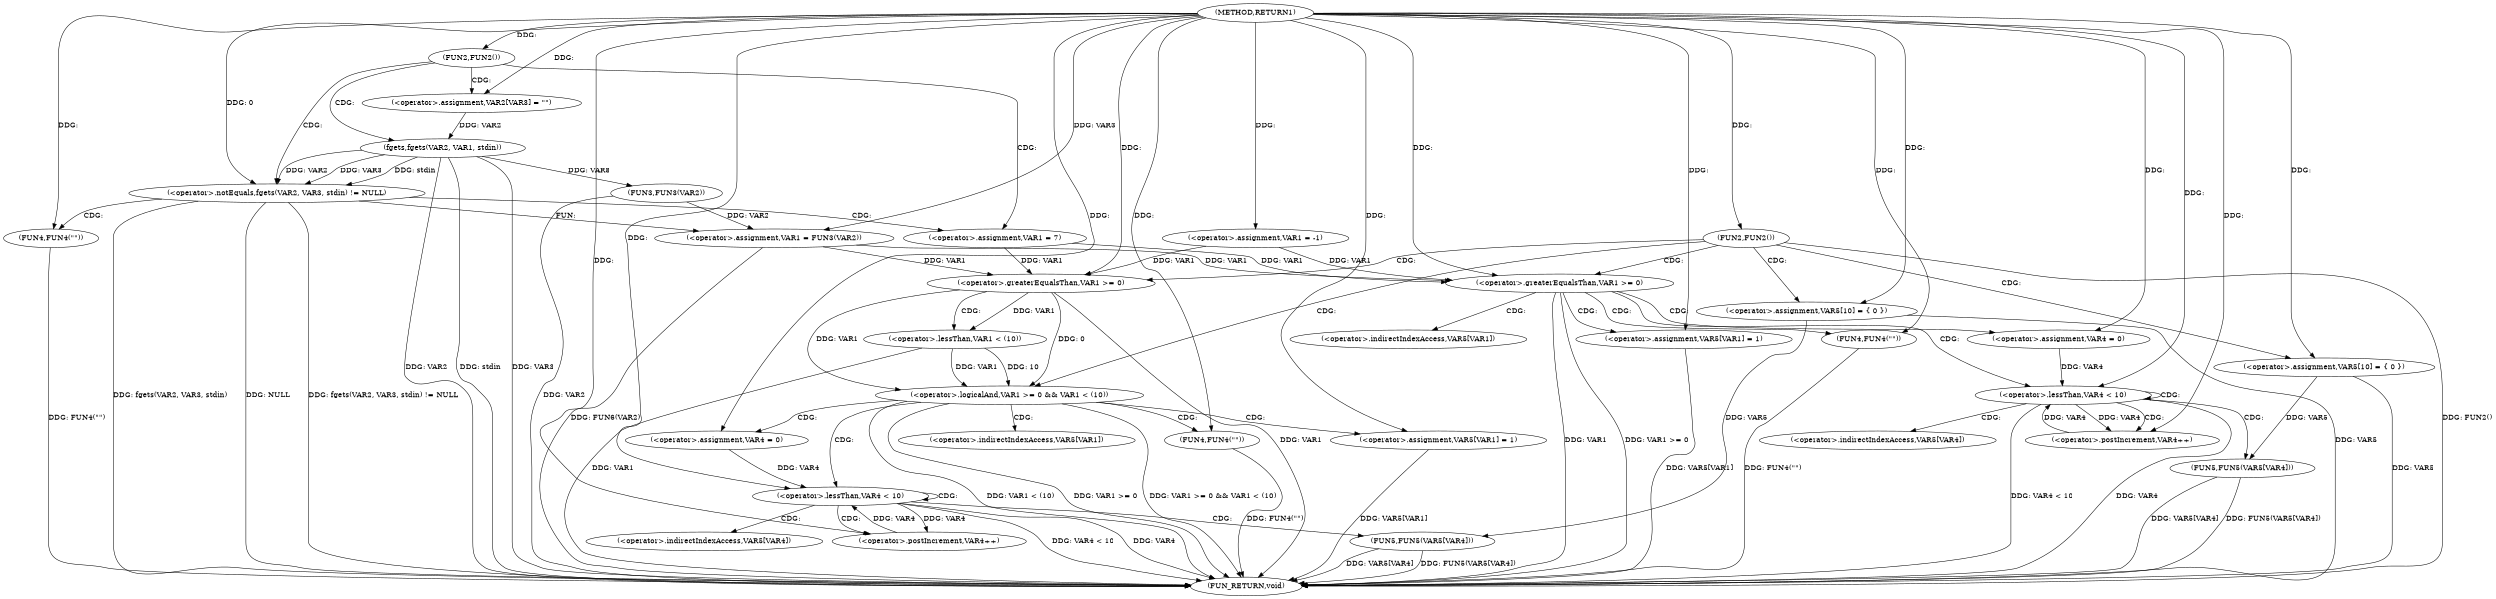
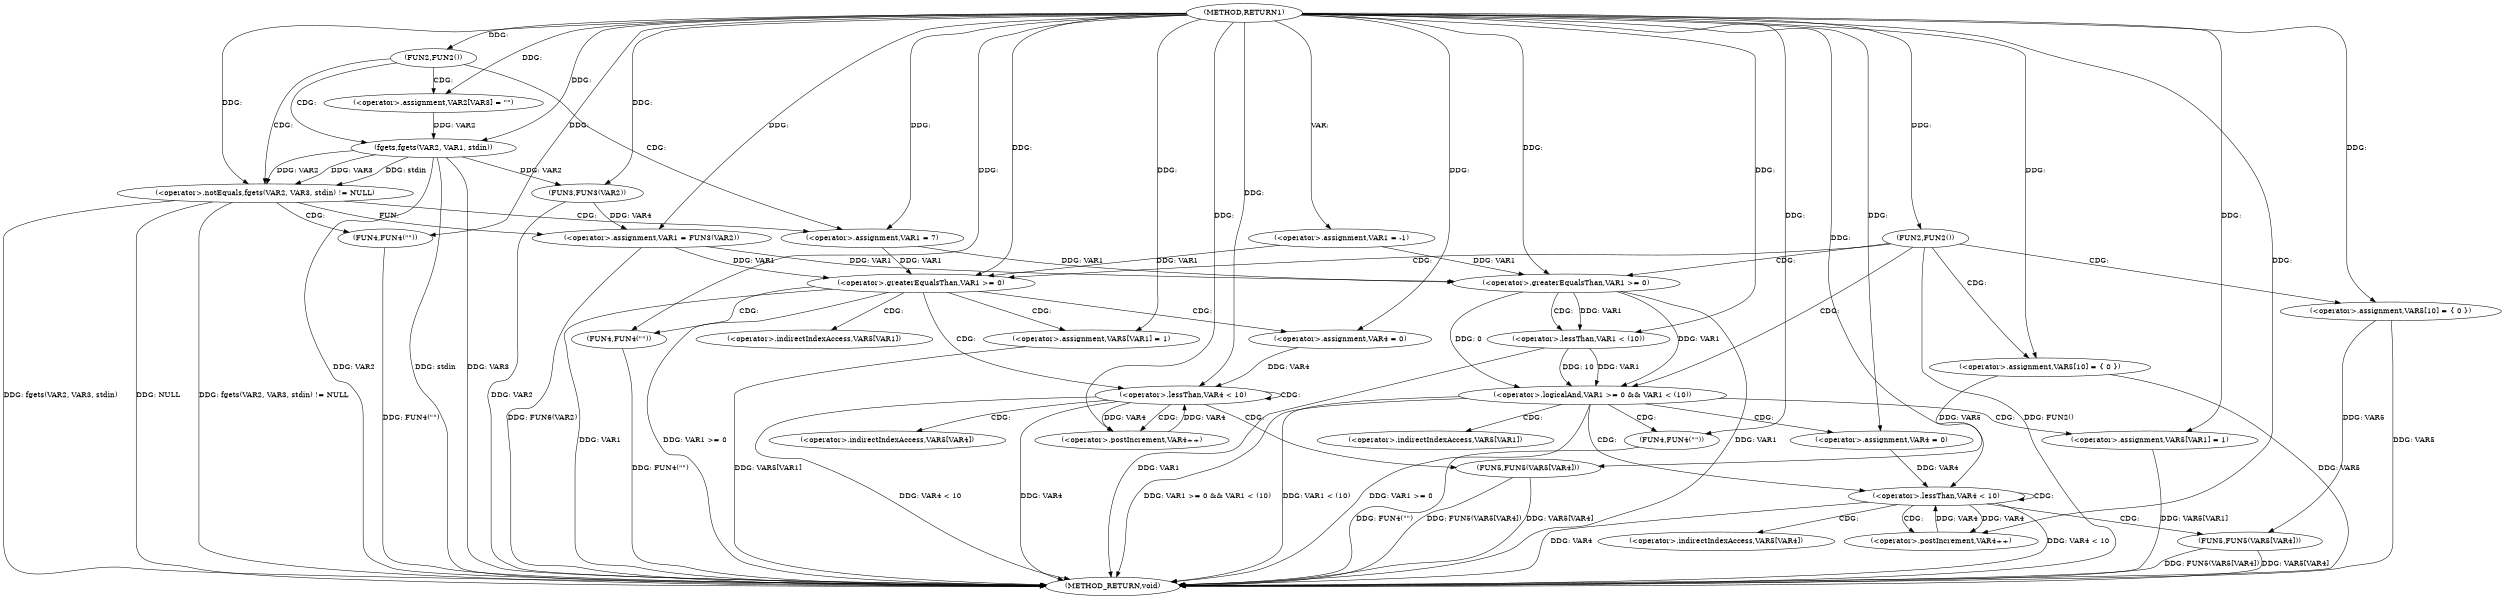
none -> (810, 18)
none -> (662, 32)
none -> (956, 34)
none -> (1707, 43)
(240, 103) -> (233, 103)
(1095, 126) -> (780, 126)
(1267, 126) -> (1321, 126)
(589, 171) -> (541, 171)
(748, 216) -> (631, 216)
(1246, 586) -> (1113, 586)
